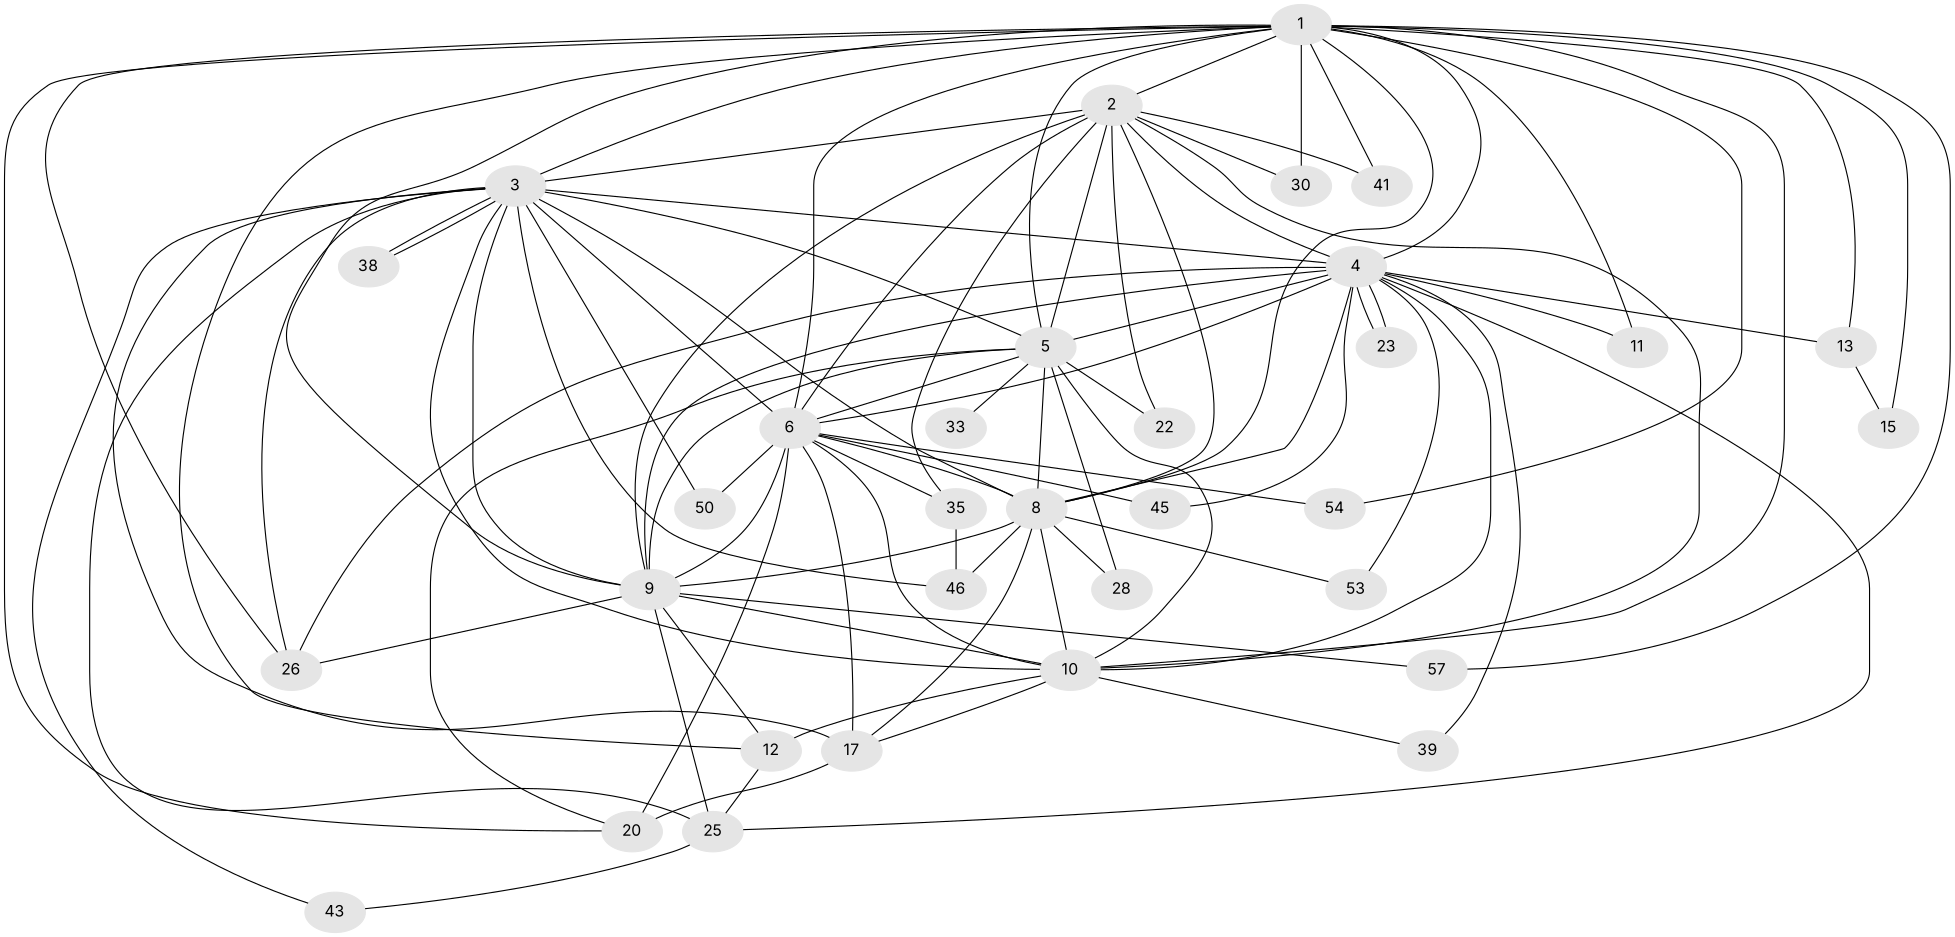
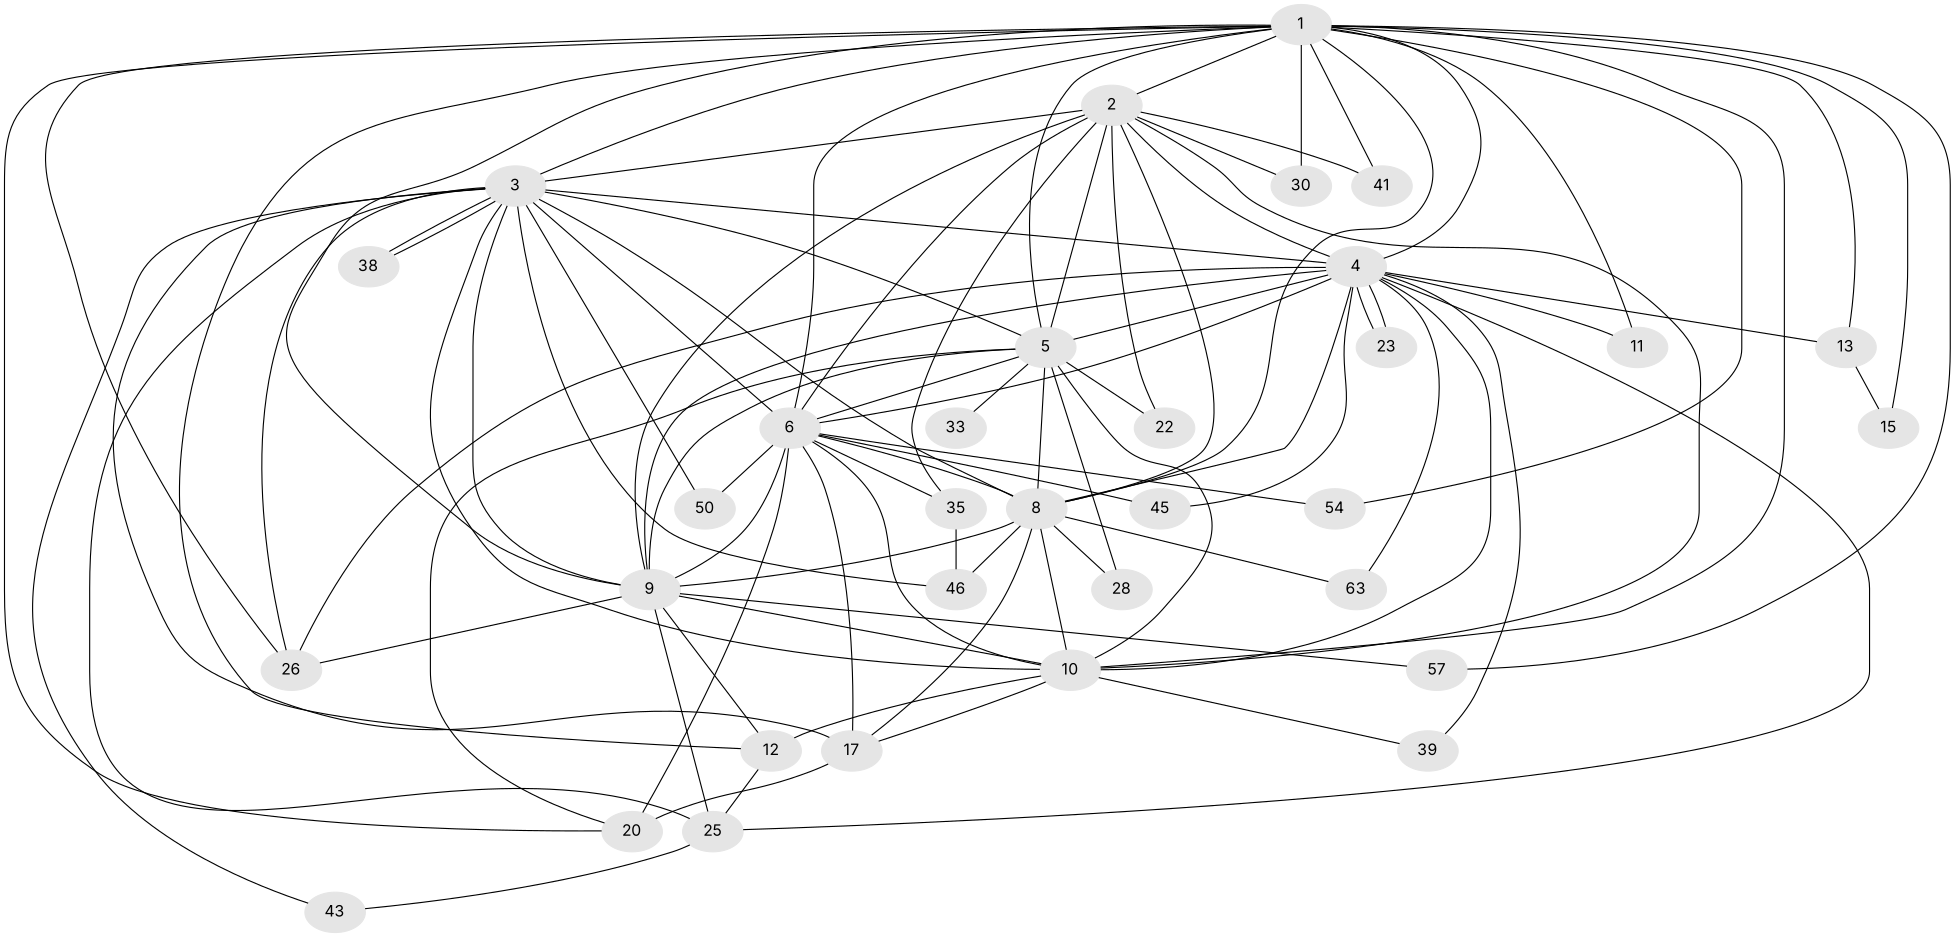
(1356, 590) -> (1356, 590)
